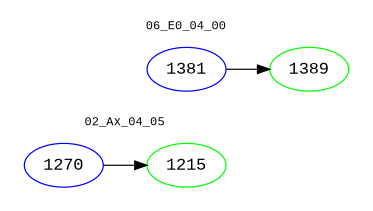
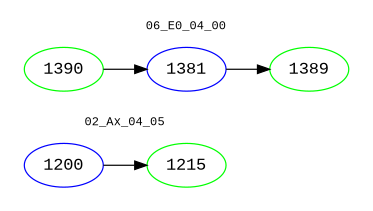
none -> (64, 69)
(64, 165) -> (64, 165)
